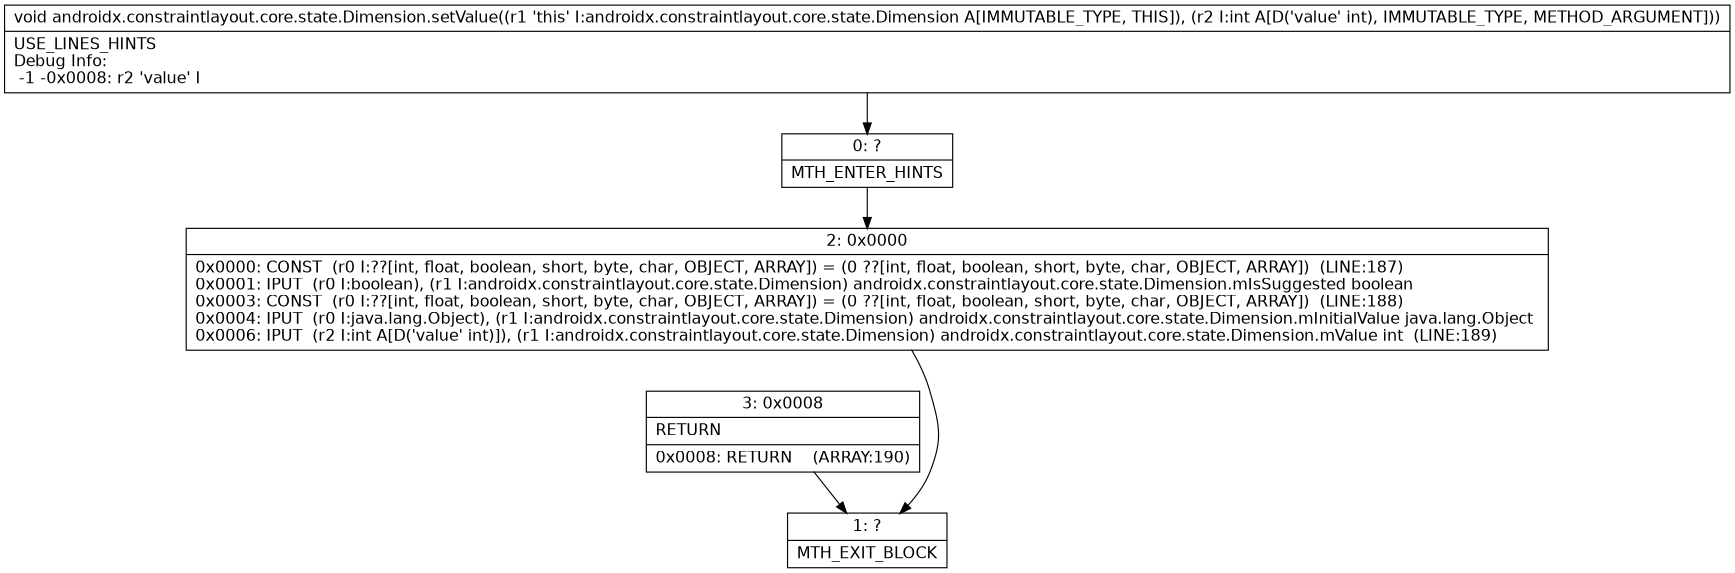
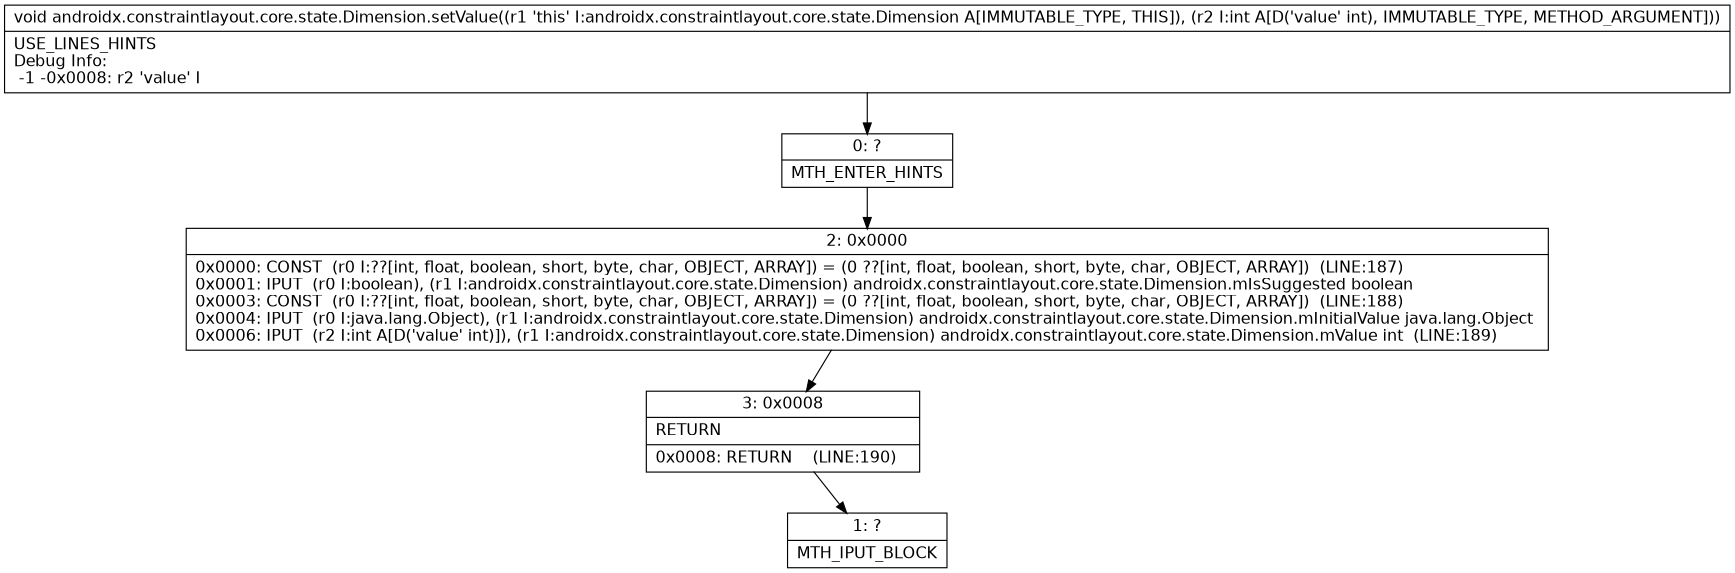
(938, 429) -> (822, 366)
(783, 458) -> (776, 458)
(867, 554) -> (867, 554)
